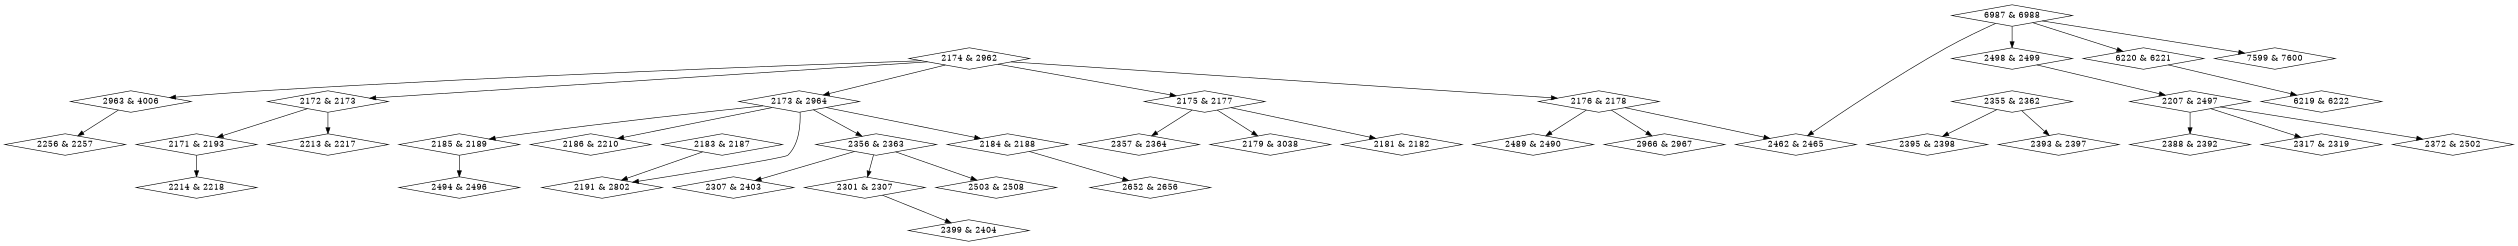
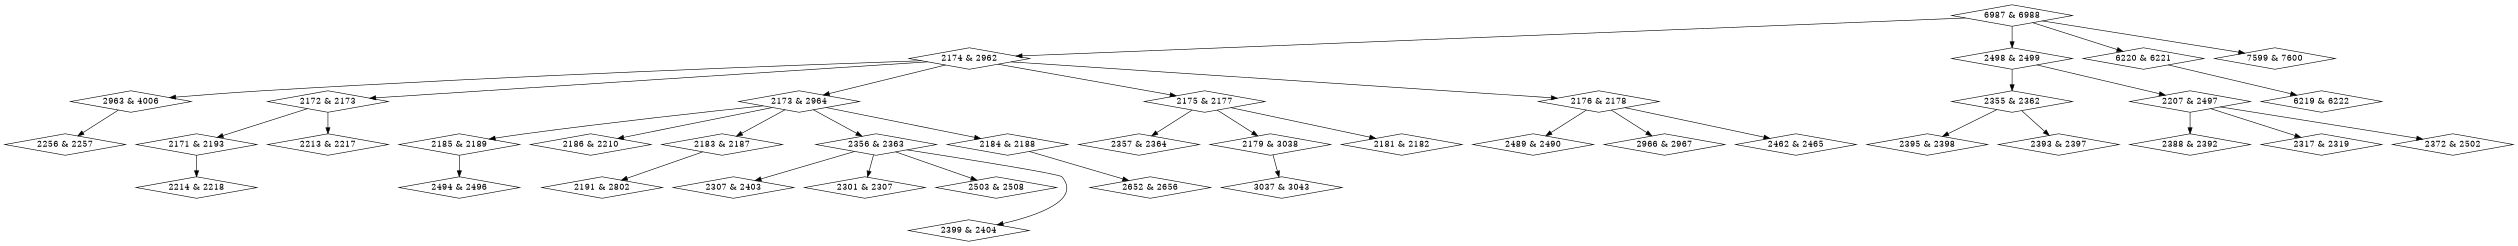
(1902, 74) -> (1494, 37)
none -> (2012, 77)
(736, 165) -> (763, 122)
none -> (1282, 188)
(914, 208) -> (1028, 170)
